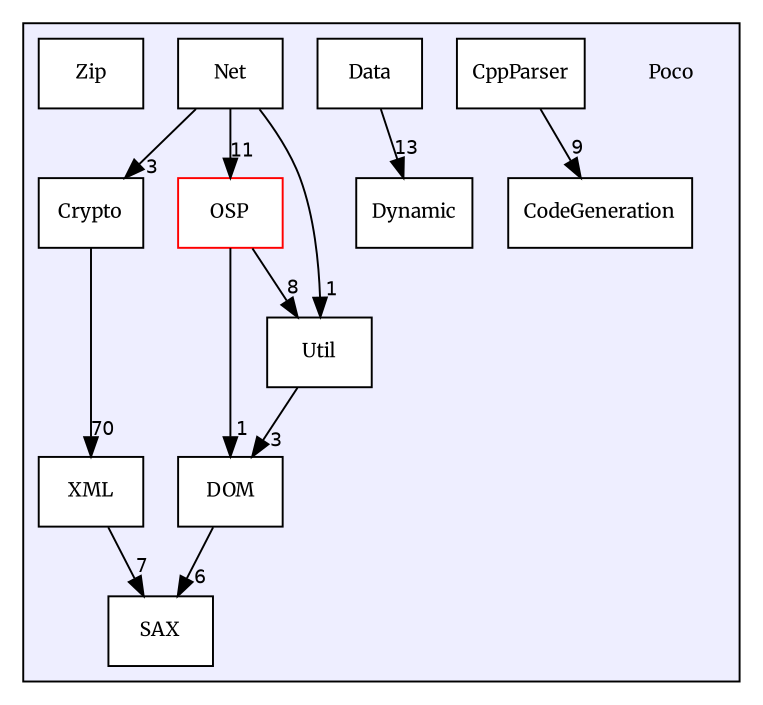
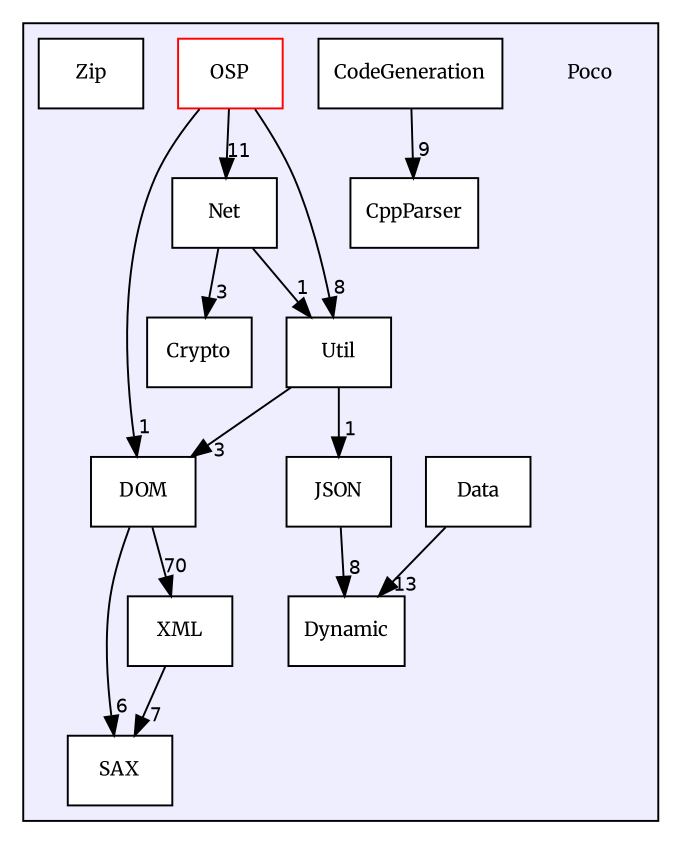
(230, 134) -> (228, 134)
(556, 135) -> (412, 134)
(91, 342) -> (159, 552)
none -> (339, 492)
